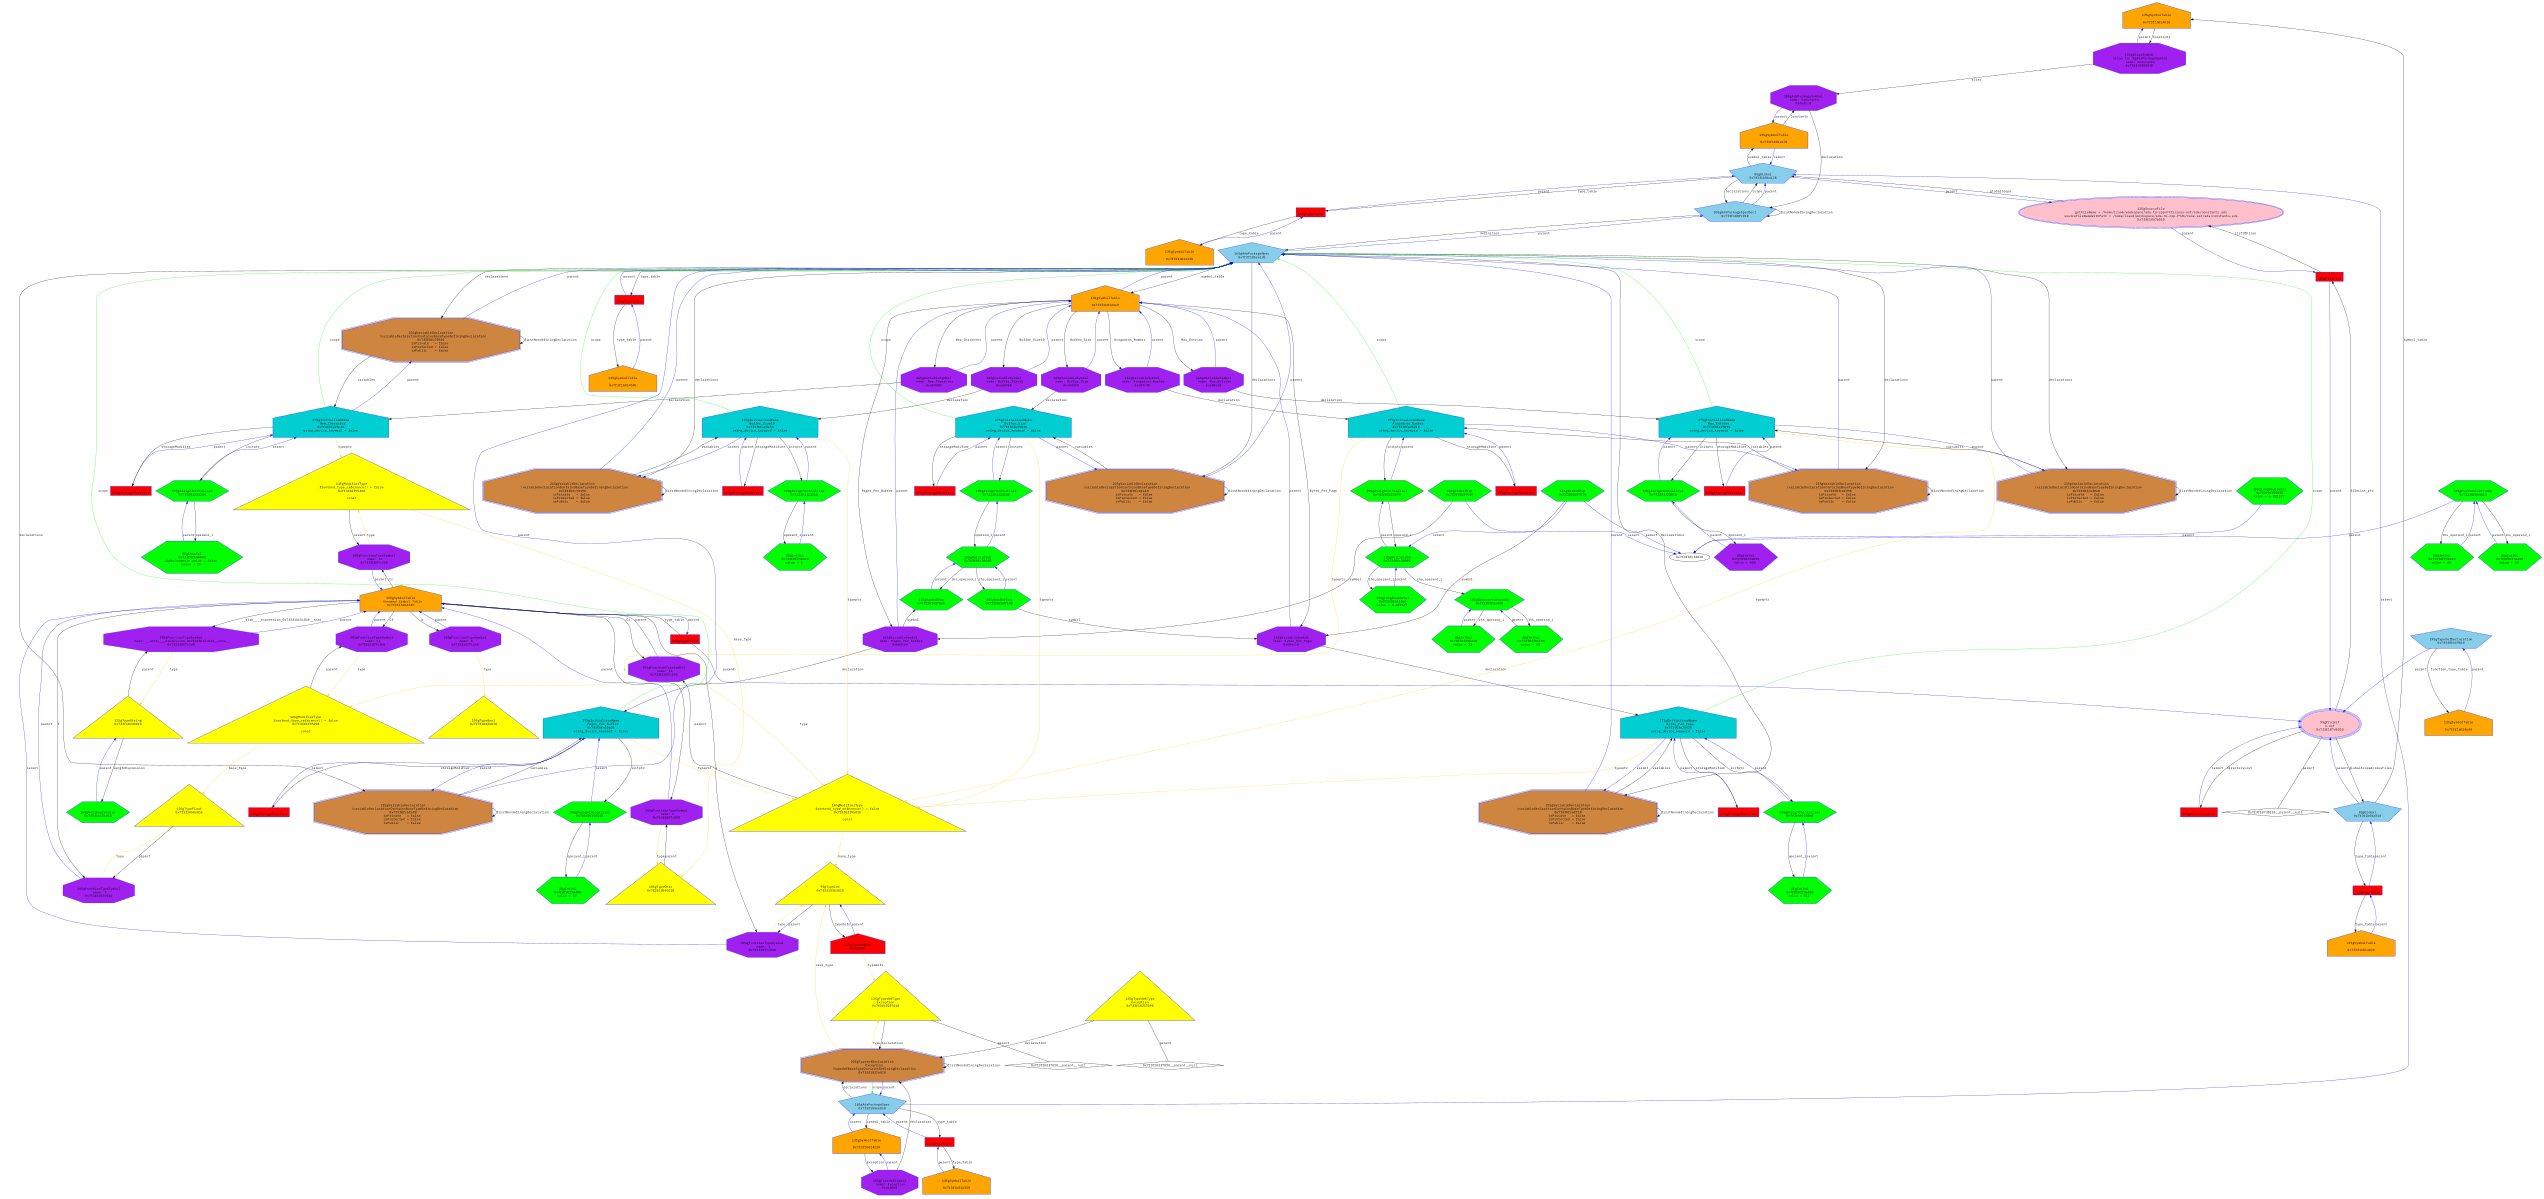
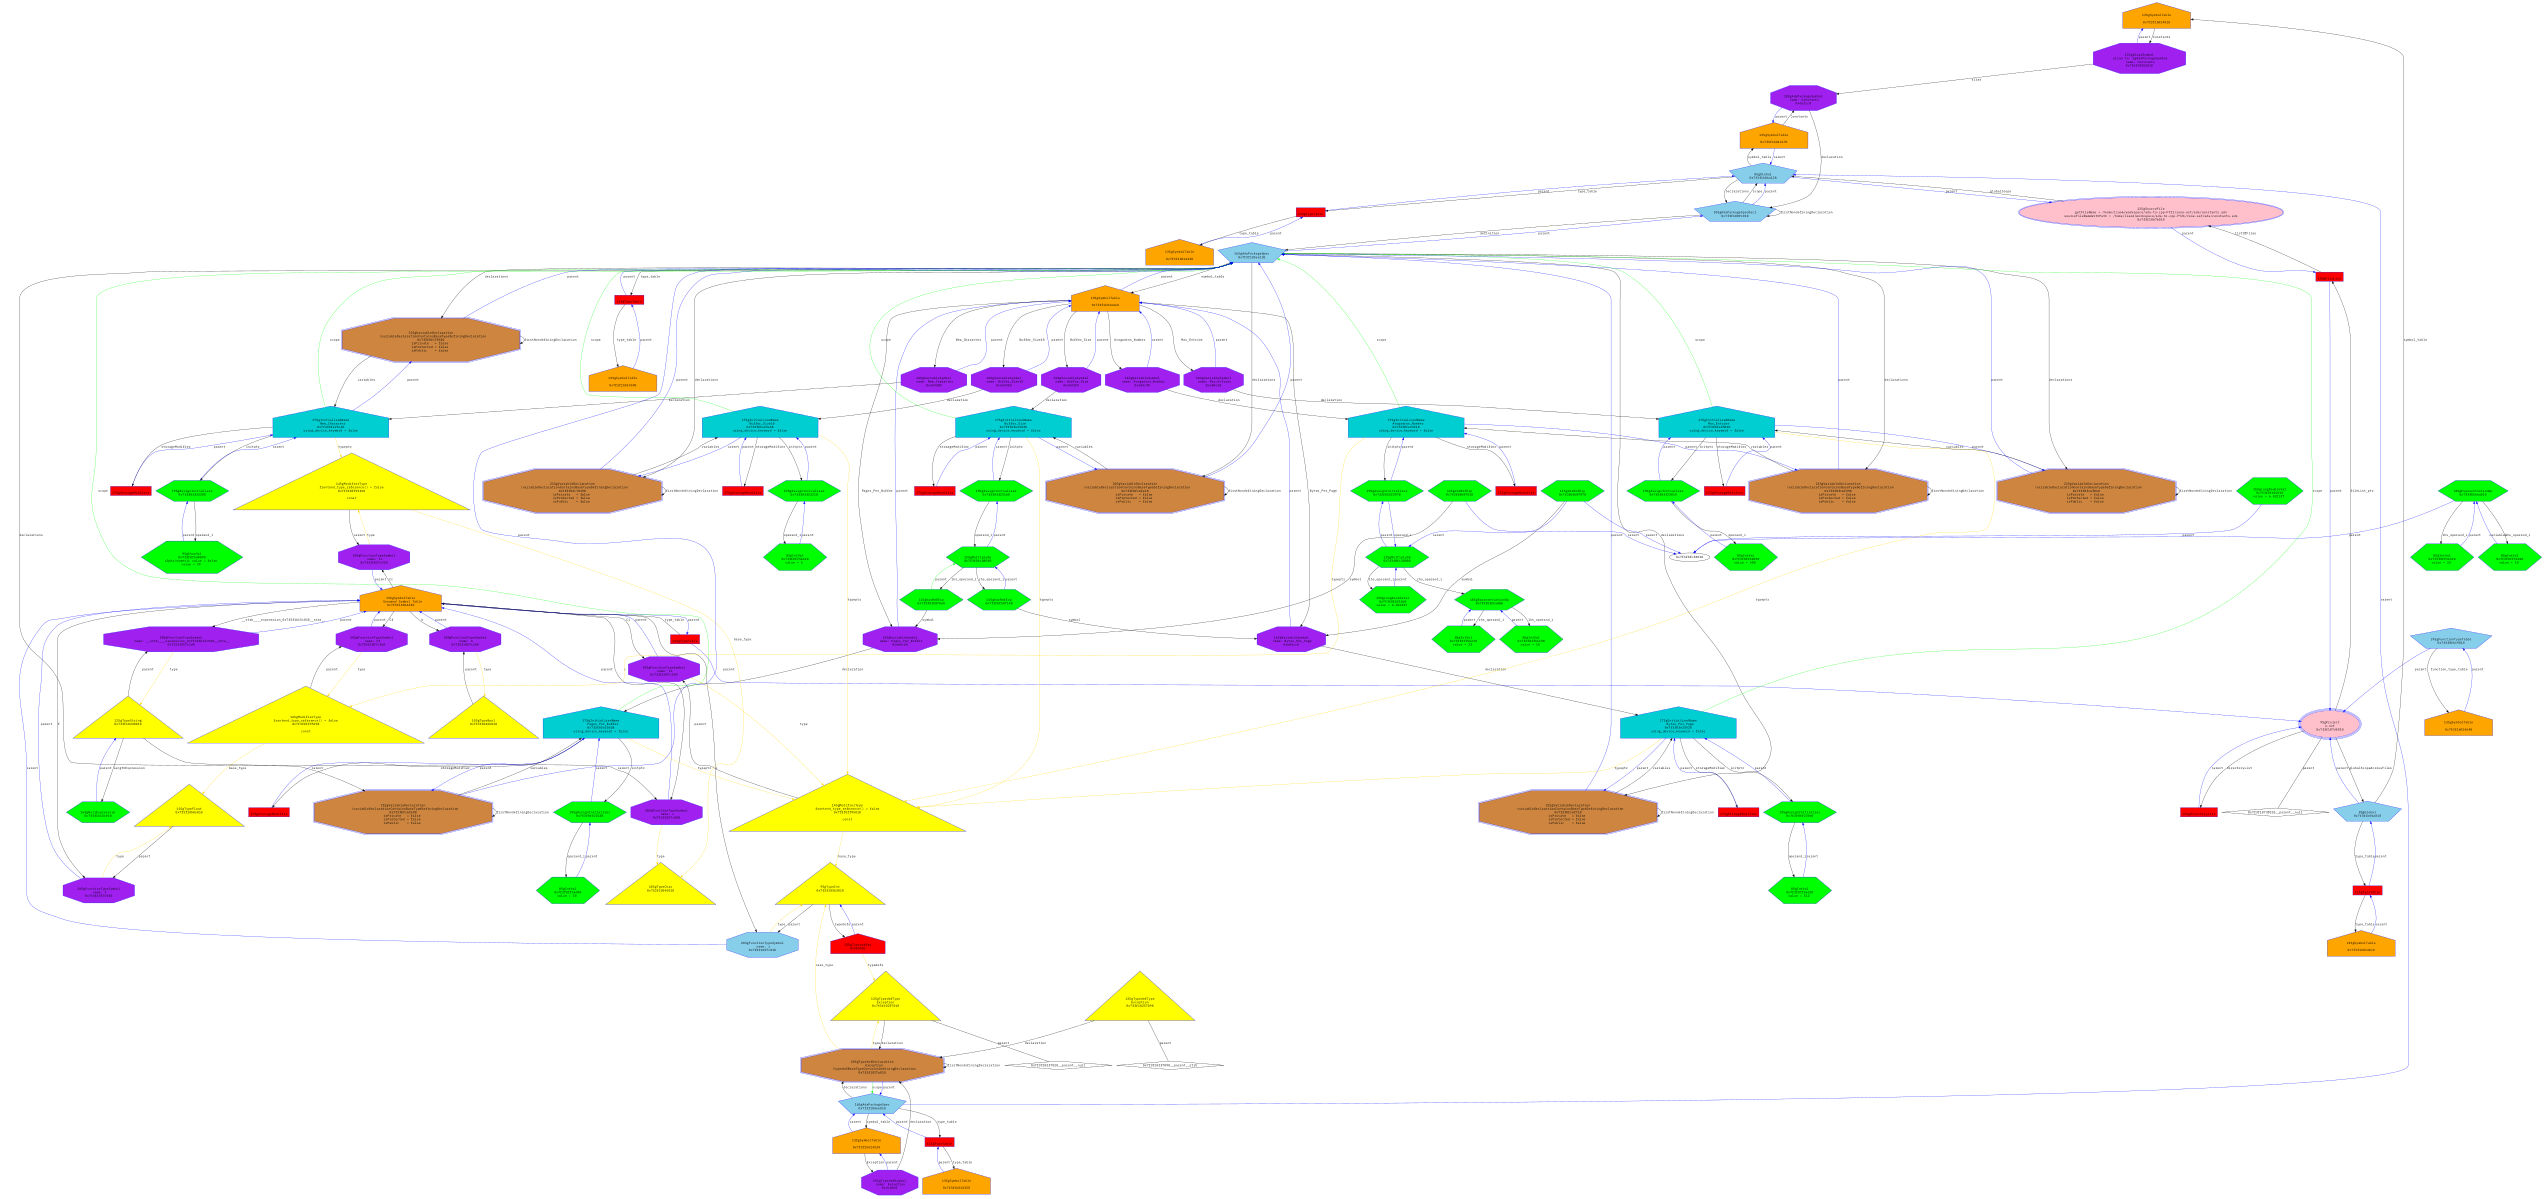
(1776, 113) -> (1776, 113)
(1387, 491) -> (1387, 491)
(1392, 523) -> (1392, 523)
(2498, 535) -> (2498, 535)
(1746, 557) -> (1746, 557)
(939, 574) -> (939, 574)
(907, 618) -> (923, 618)
(2451, 639) -> (2451, 639)
none -> (465, 680)
(666, 846) -> (375, 765)
(762, 945) -> (762, 945)
(1170, 1065) -> (1170, 1065)
